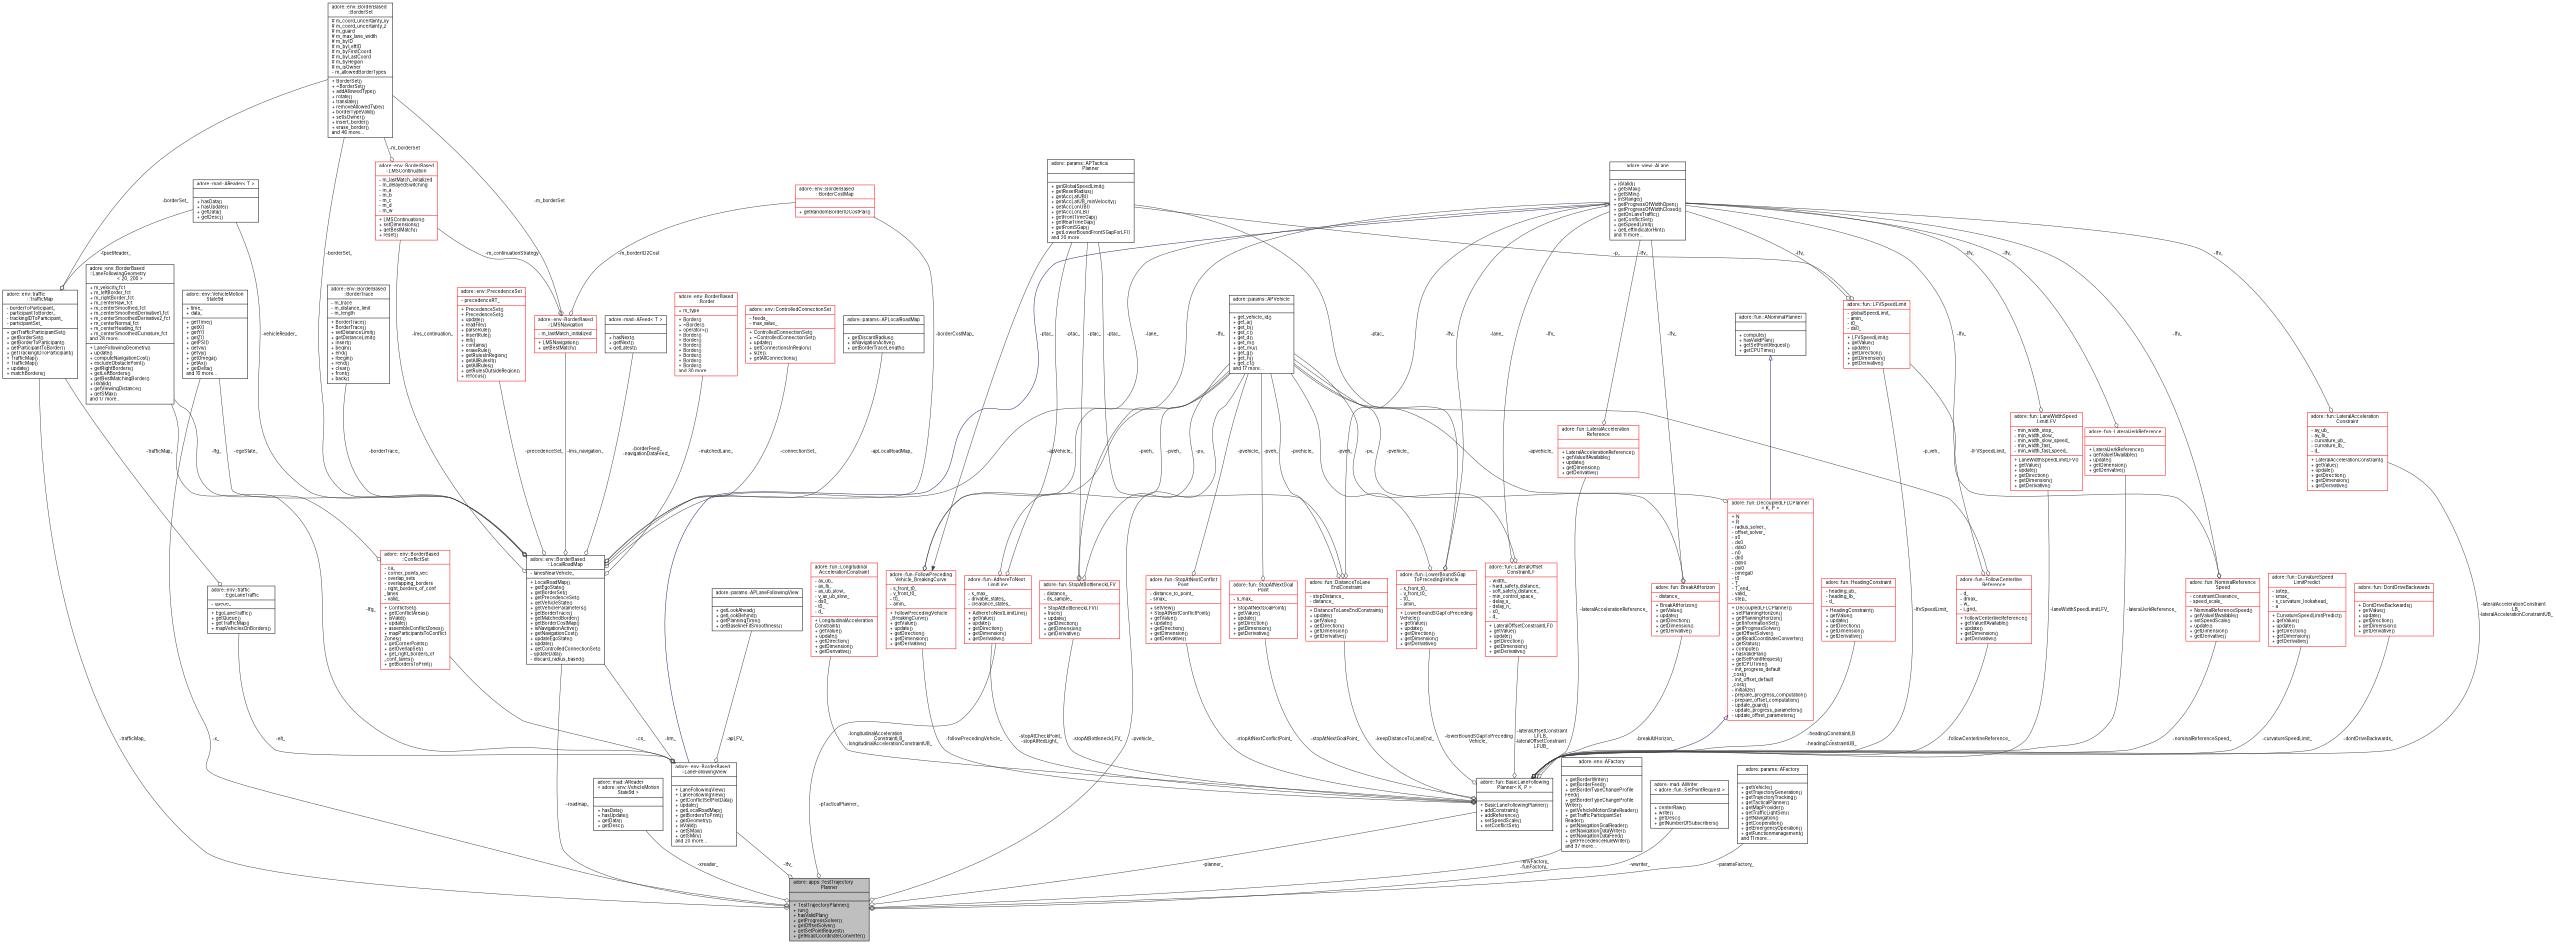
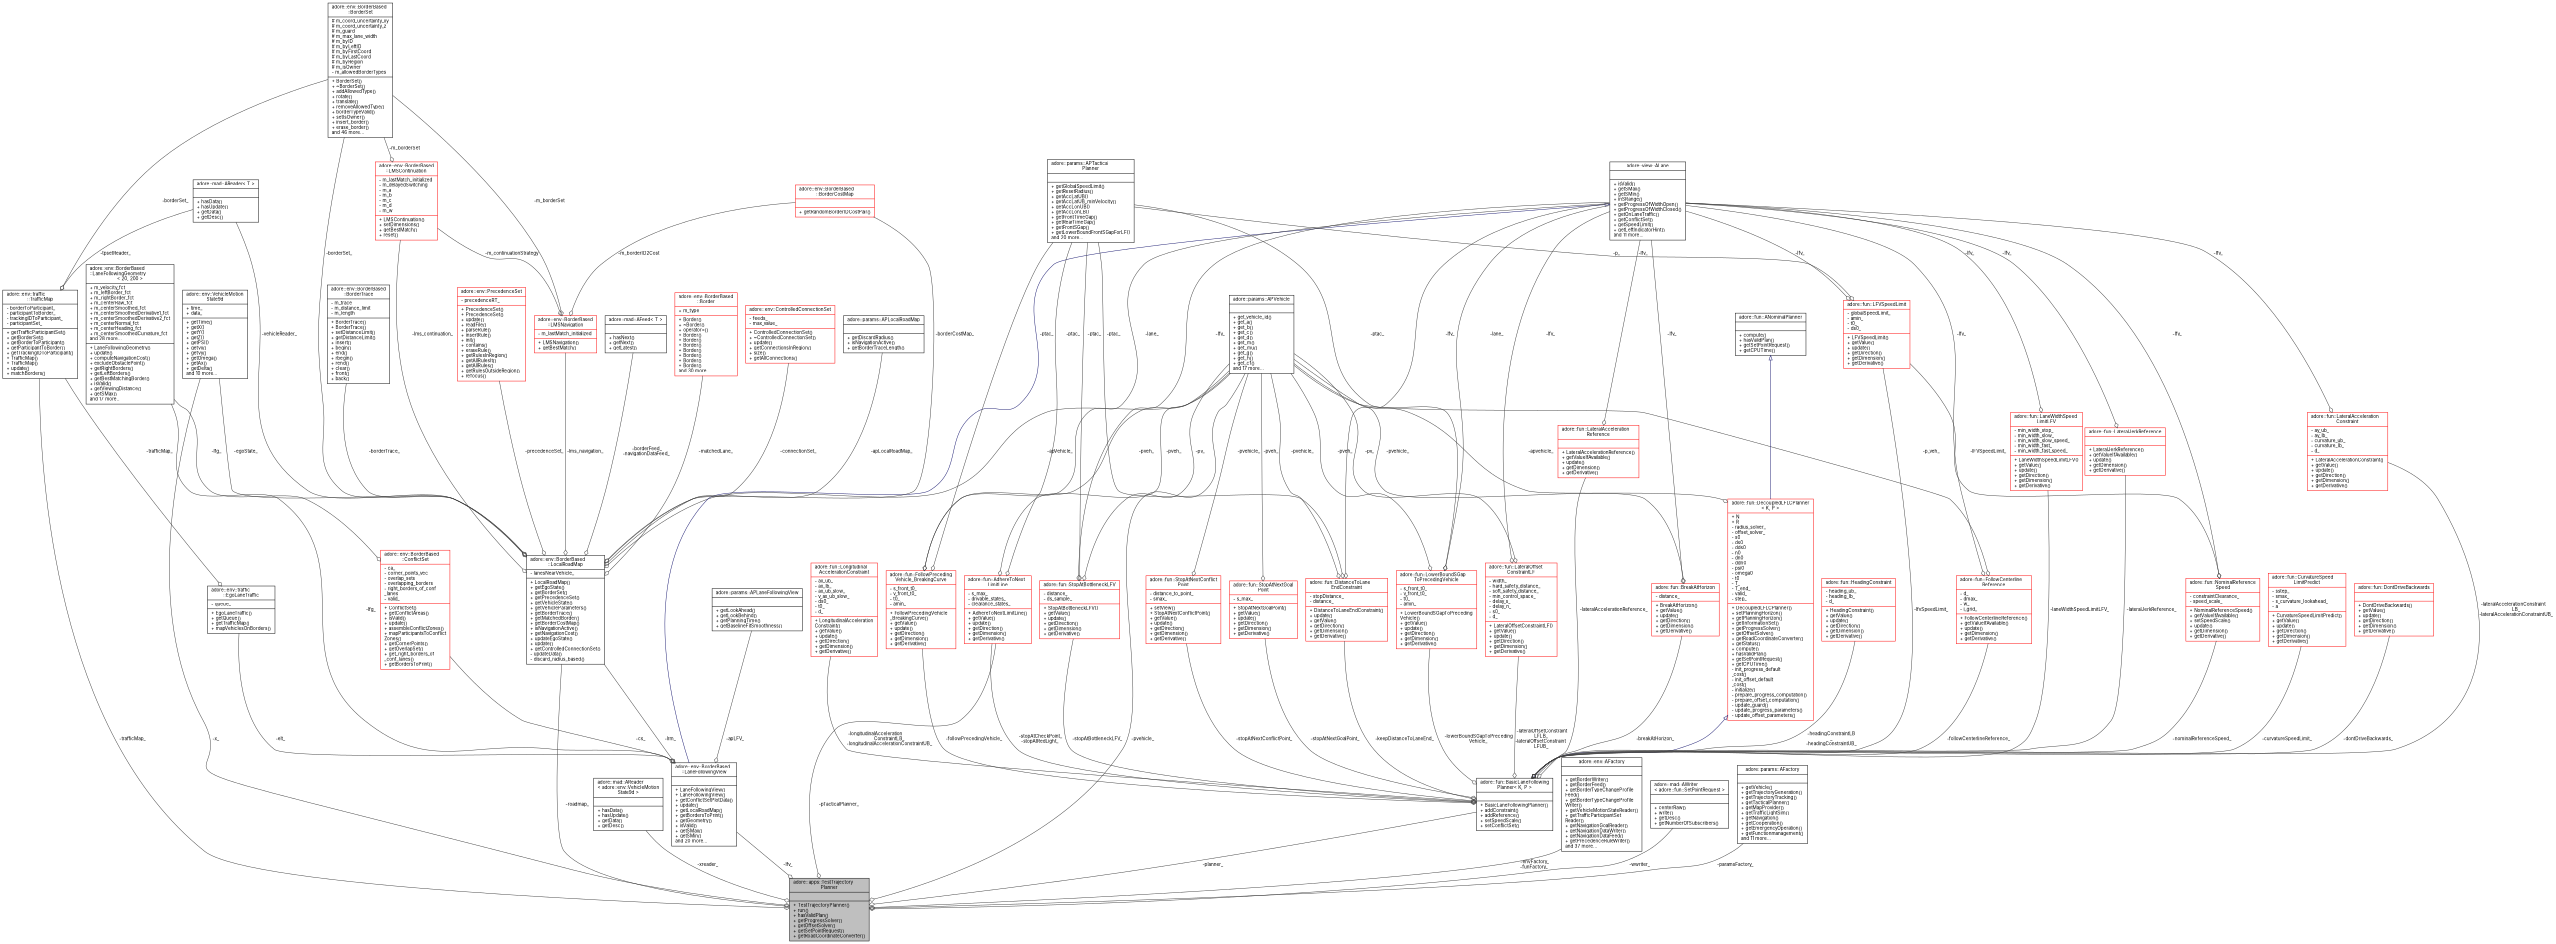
(985, 401) -> (985, 401)
(1053, 613) -> (1057, 613)
